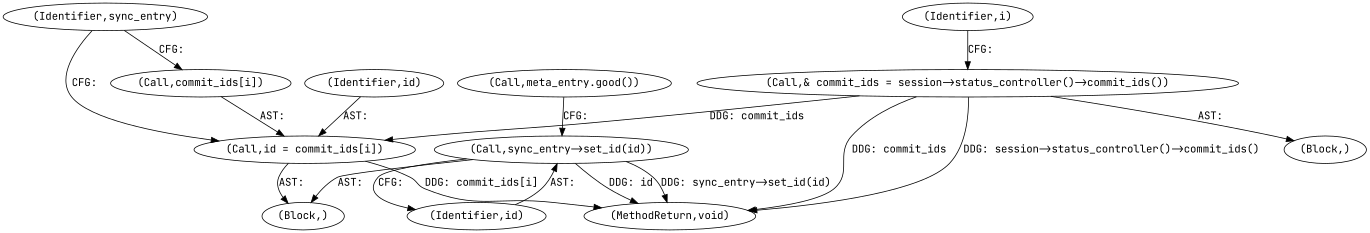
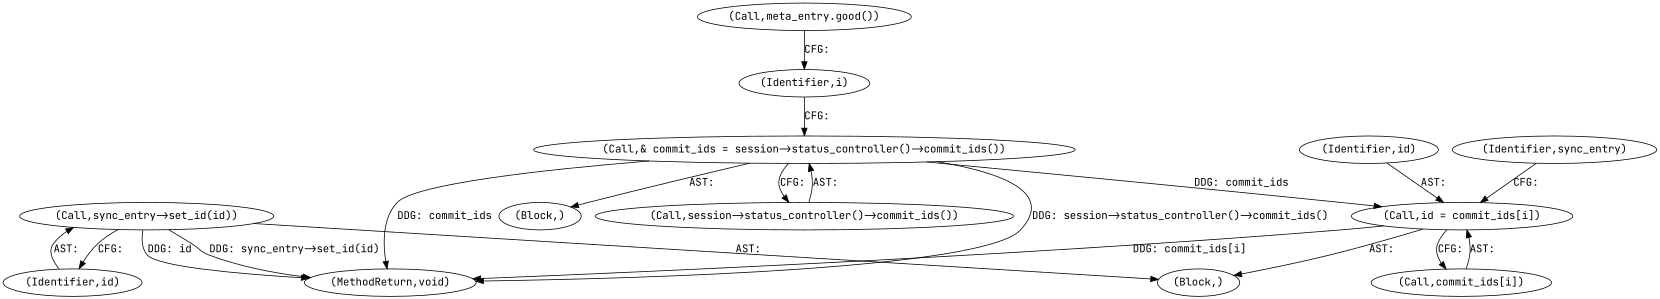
(150, 48) -> (1437, 246)
(563, 113) -> (804, 46)
none -> (804, 216)
